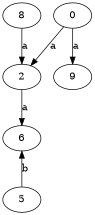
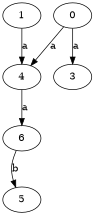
(22, 16) -> (22, 16)
(22, 77) -> (22, 77)
(73, 77) -> (73, 77)
(22, 173) -> (12, 165)
